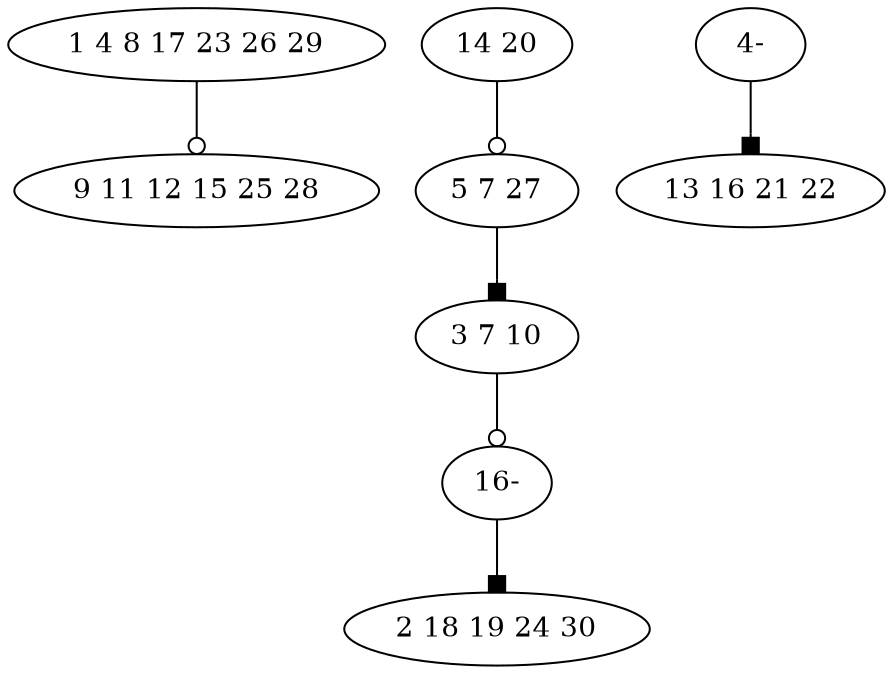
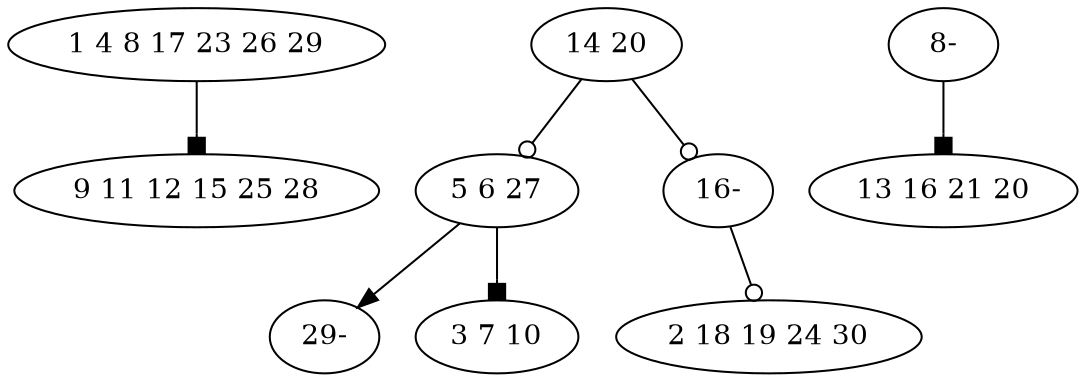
(751, 45) -> (943, 45)
(197, 110) -> (197, 108)
(497, 191) -> (497, 191)
(751, 191) -> (943, 191)
none -> (325, 337)
(497, 402) -> (658, 112)
(497, 546) -> (741, 256)
